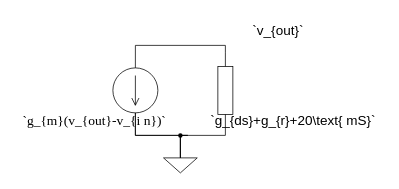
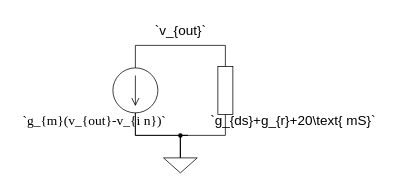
(278, 30) -> (180, 30)
